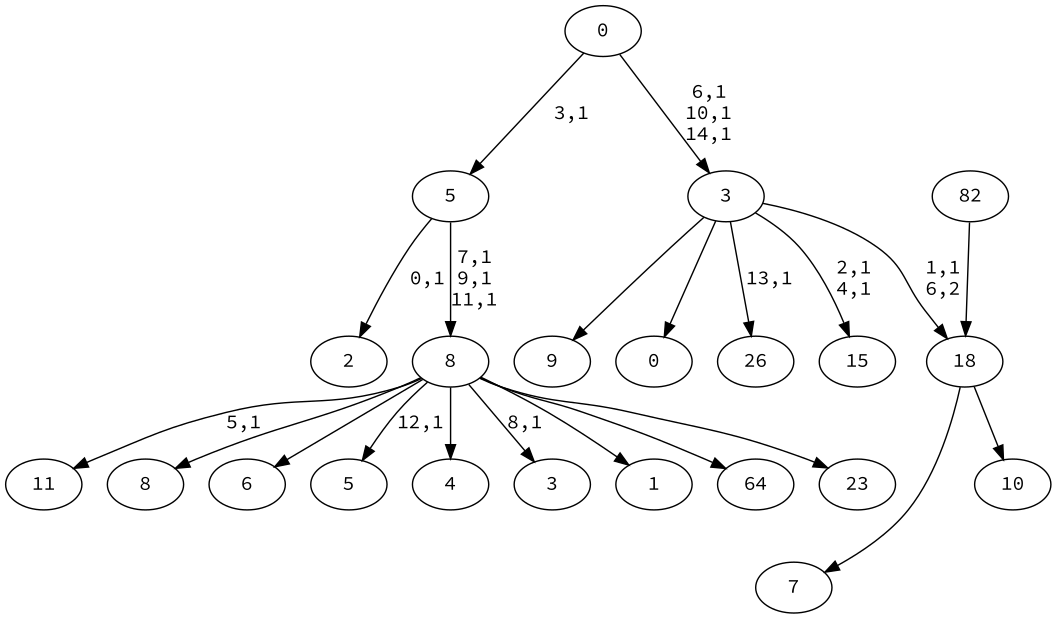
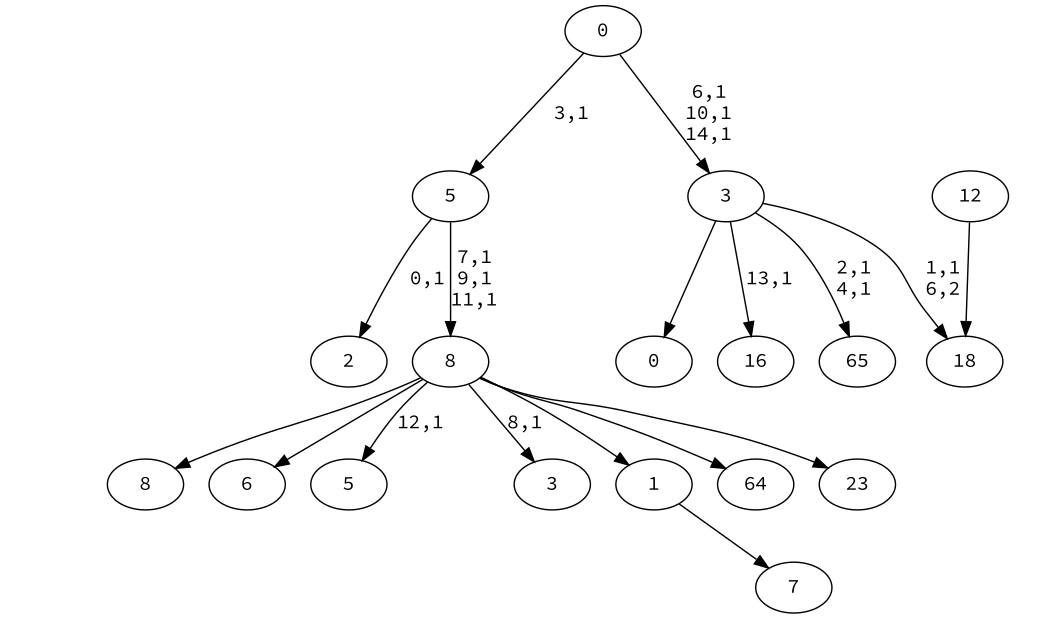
(970, 196) -> (970, 196)
(552, 362) -> none
(756, 362) -> (756, 362)
(857, 362) -> (857, 362)
(44, 484) -> none
(451, 484) -> none
(1013, 484) -> none
(921, 492) -> (718, 532)
